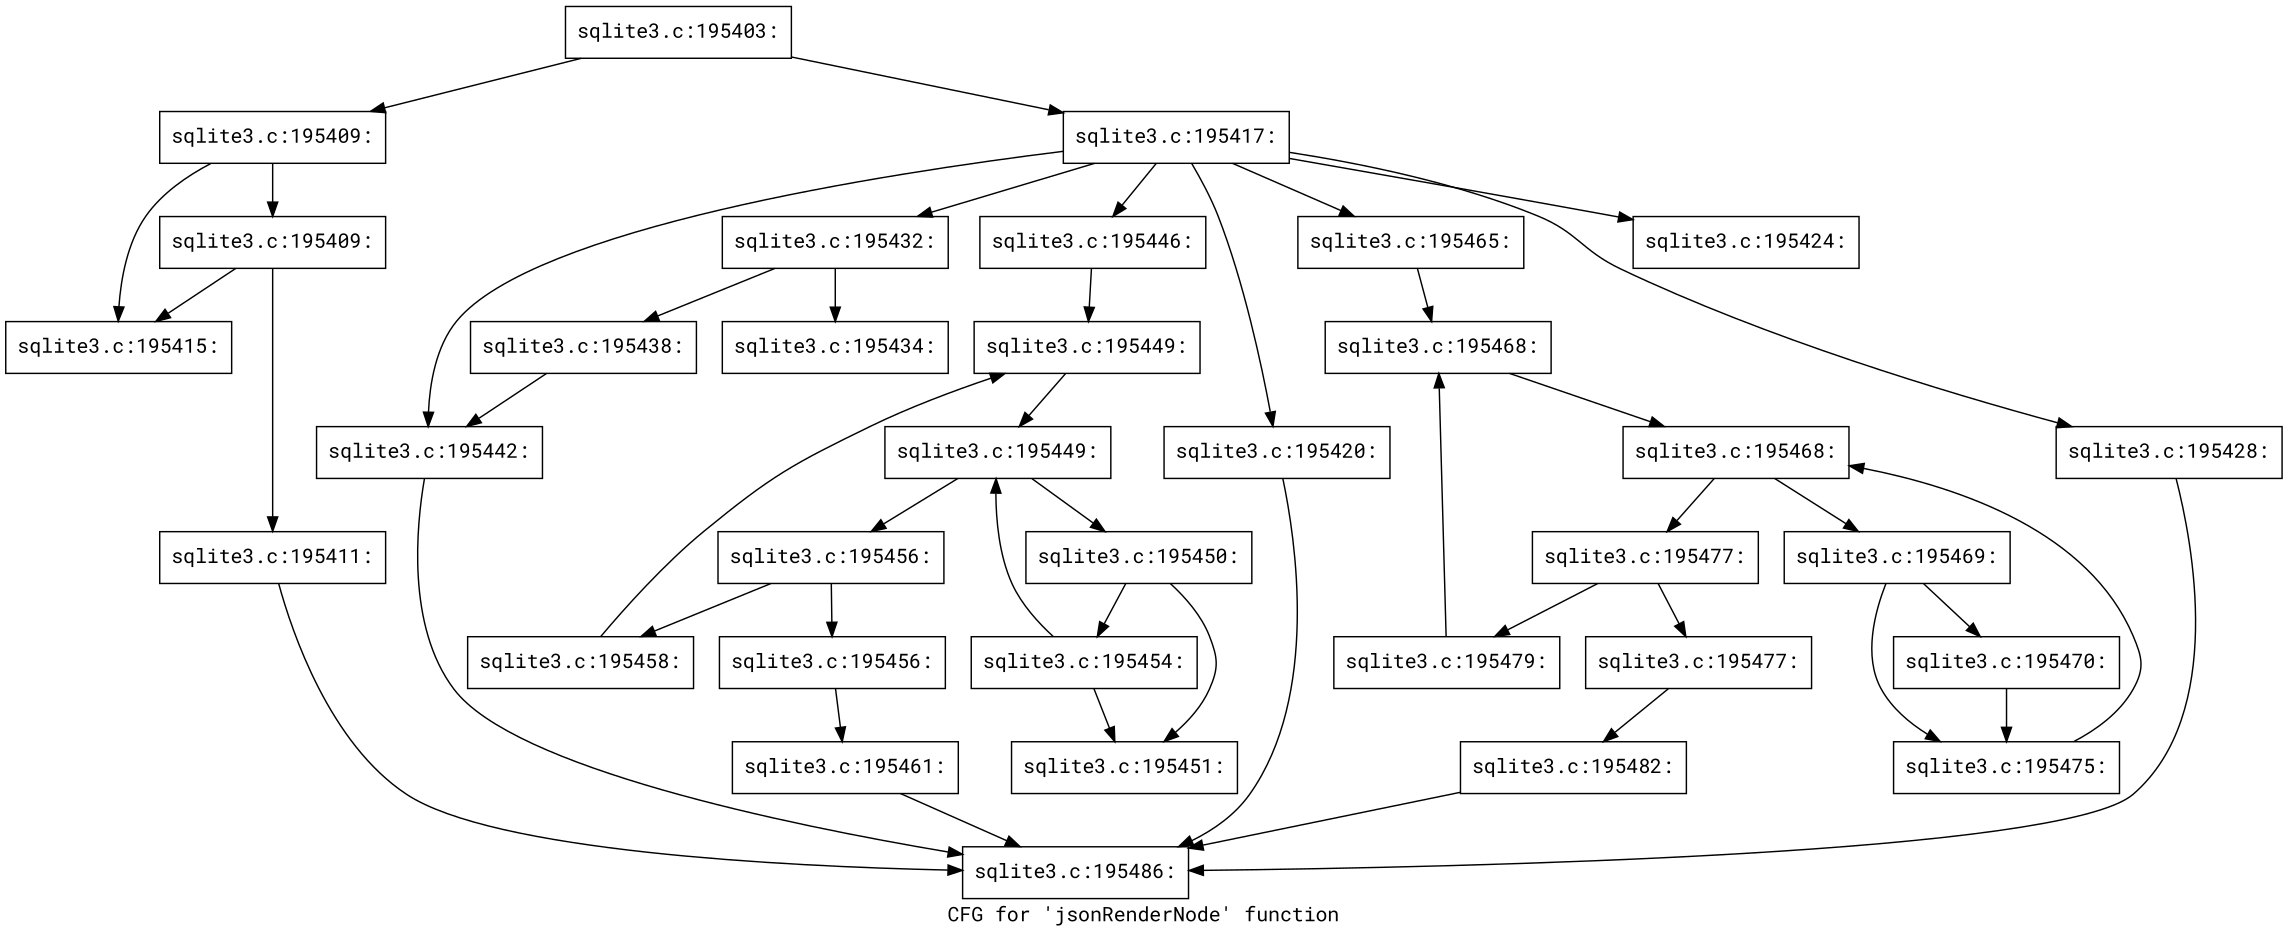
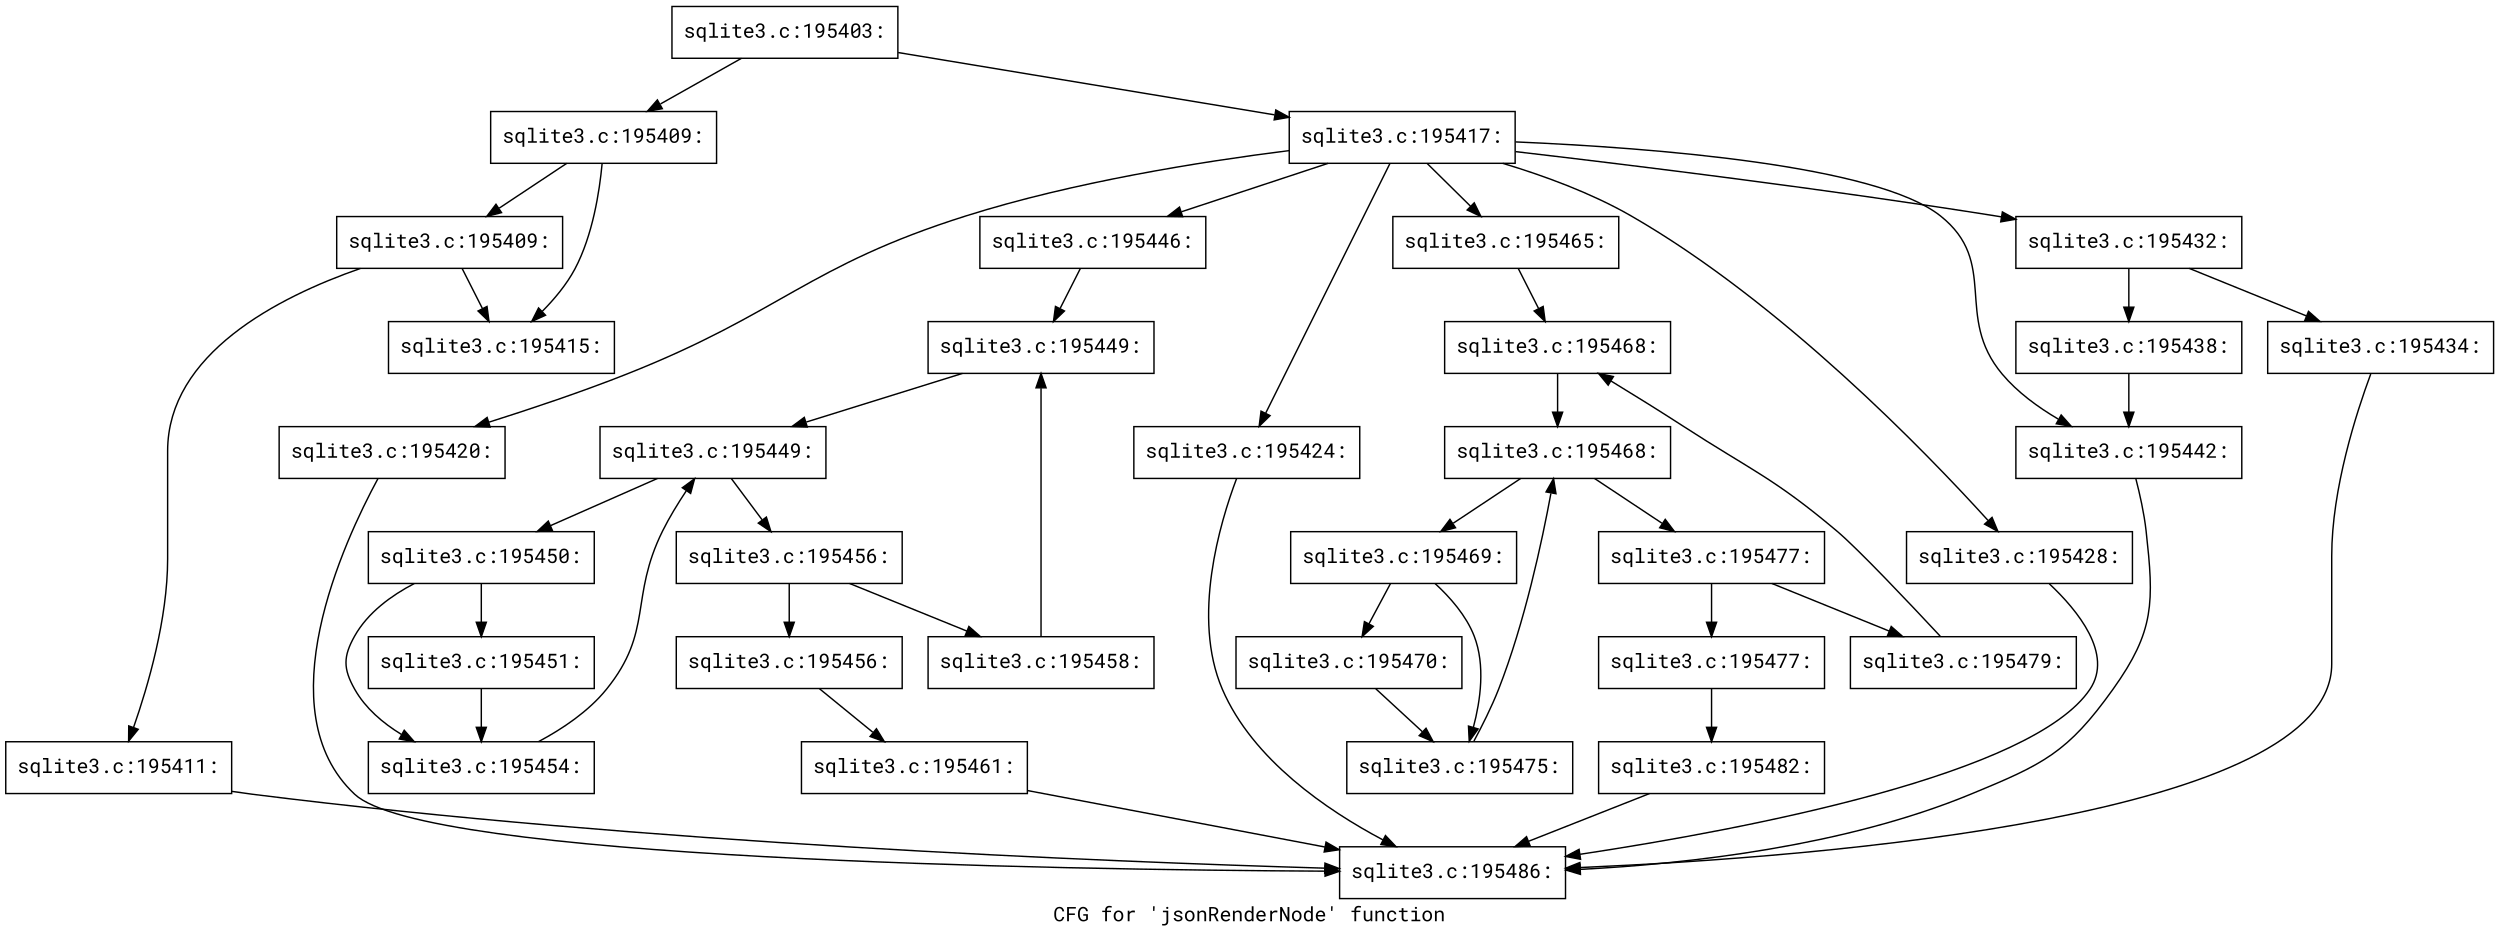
none -> (1224, 693)
(1102, 708) -> (481, 708)
none -> (2128, 800)
